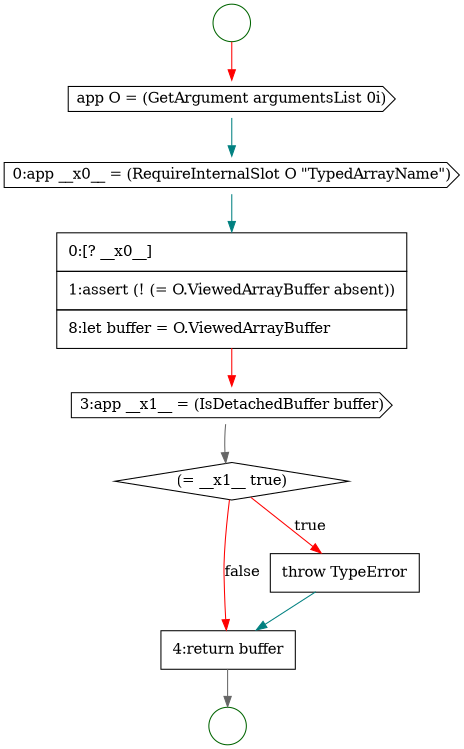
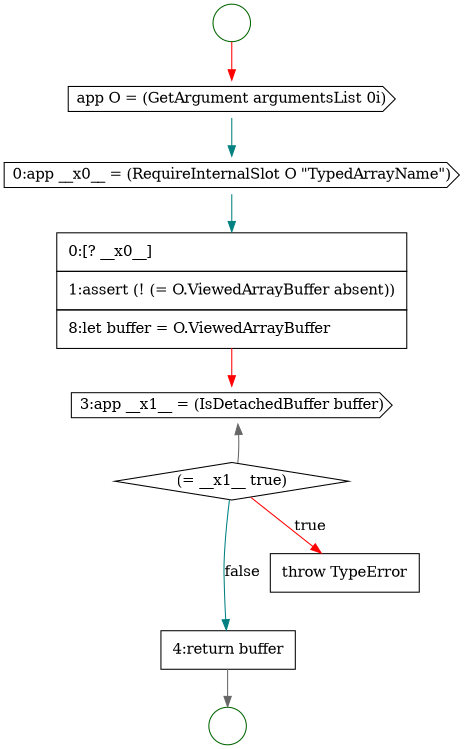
(225, 438) -> (239, 449)
(224, 559) -> (224, 559)
(290, 608) -> none
